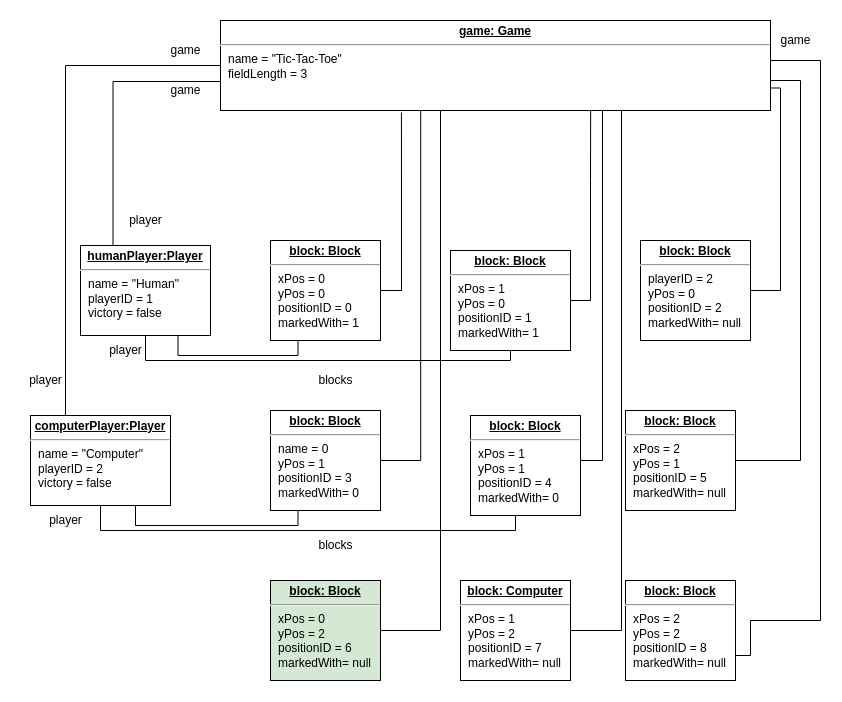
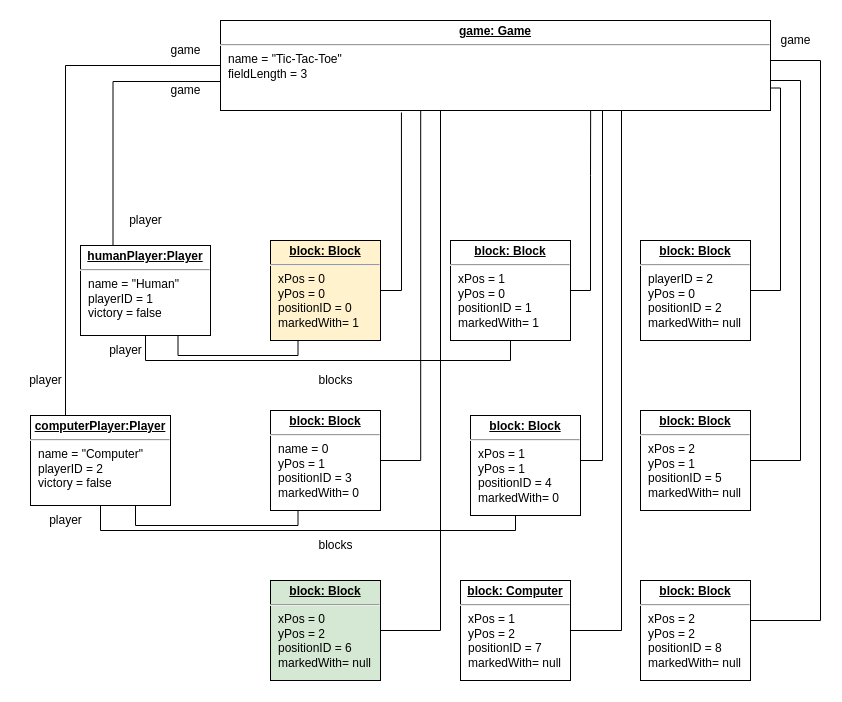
(326, 291) -> (326, 291)
(511, 301) -> (511, 291)
(681, 461) -> (696, 461)
(681, 631) -> (696, 631)
